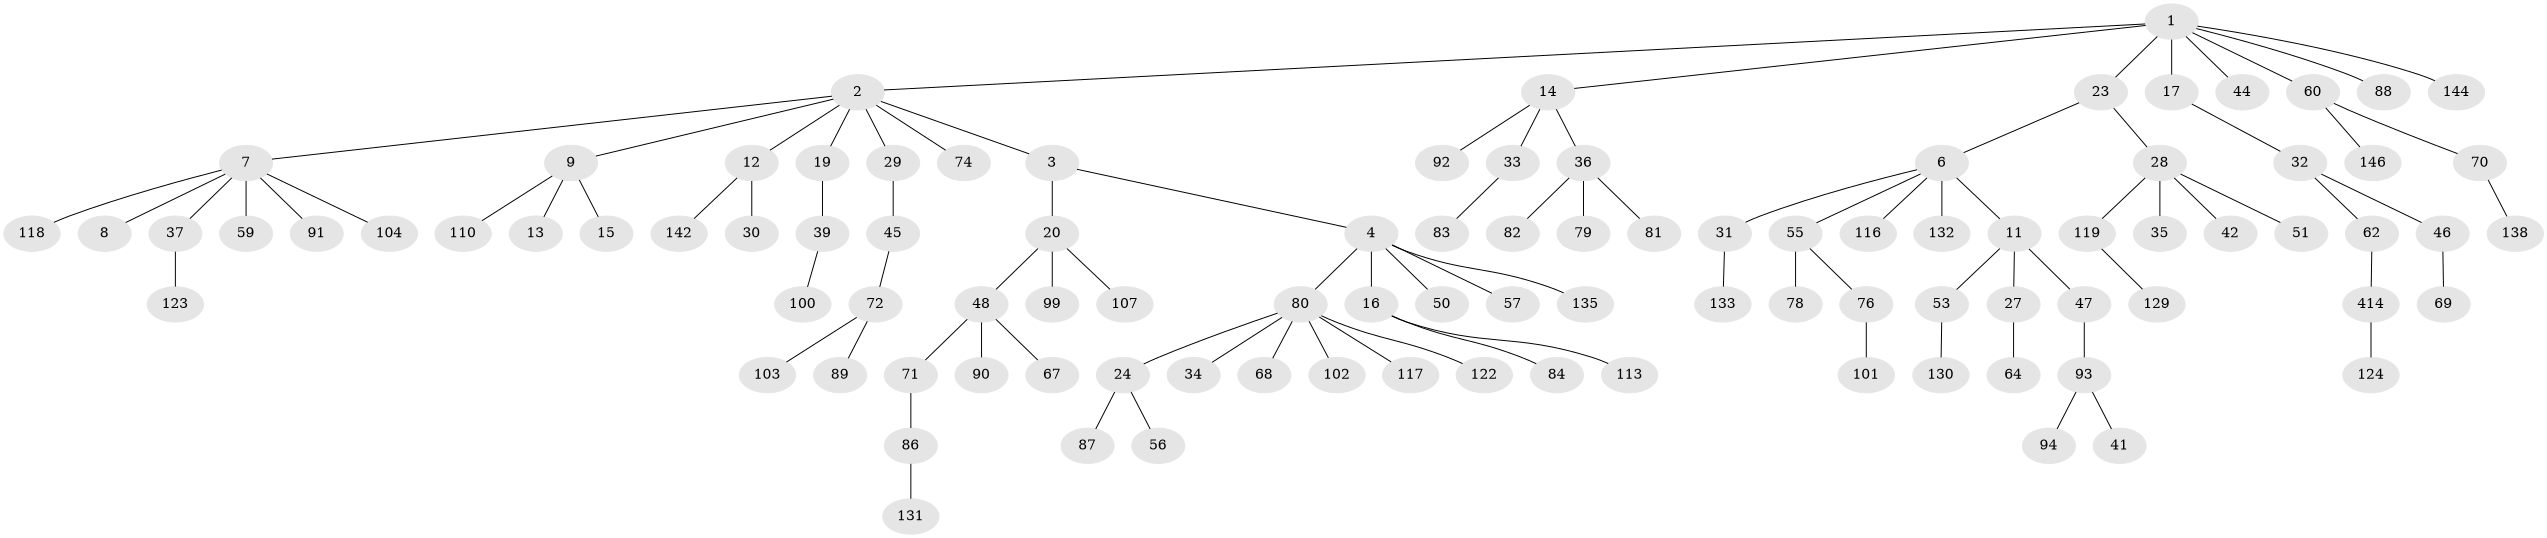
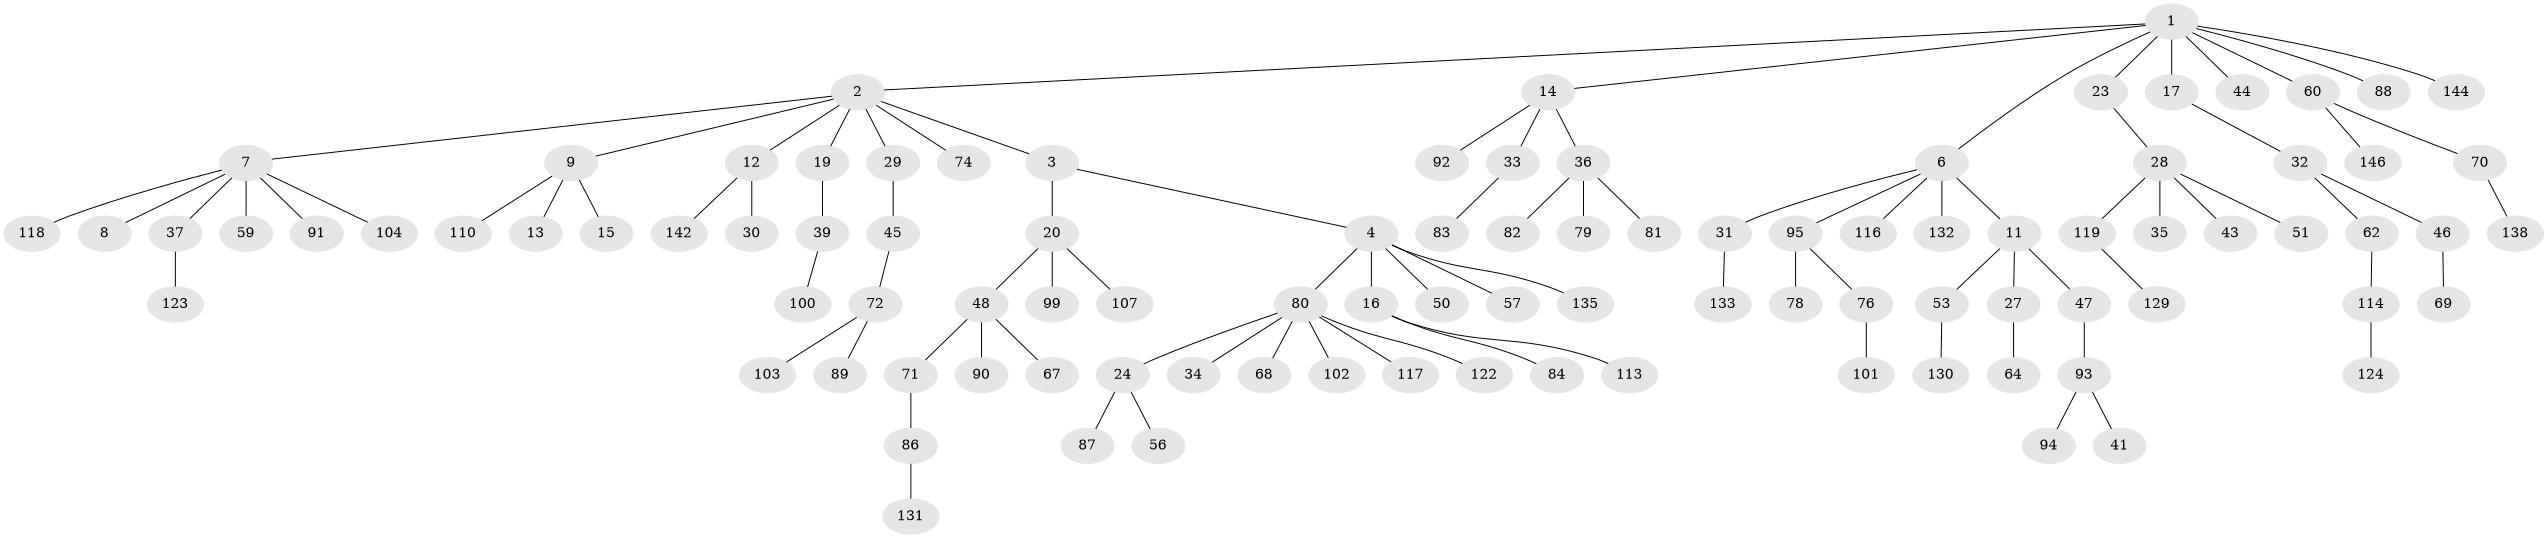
(2021, 128) -> (2050, 84)
(1796, 234) -> (1796, 234)
(2231, 234) -> (2231, 234)
(2371, 304) -> (2371, 304)
